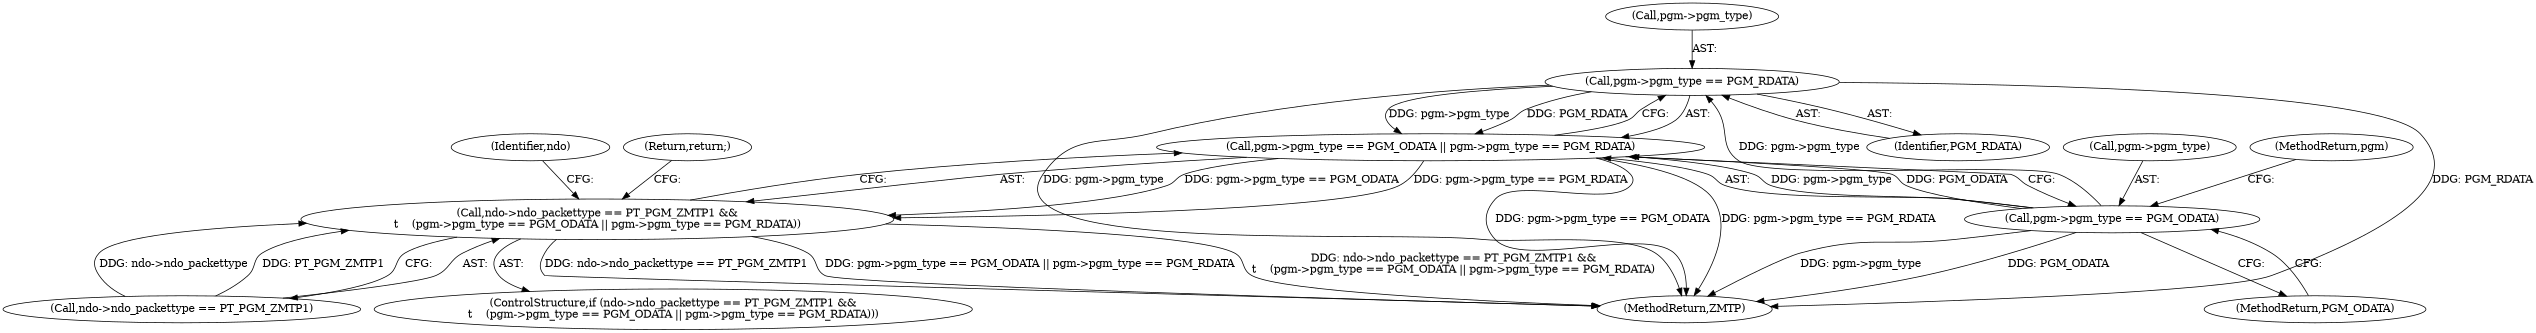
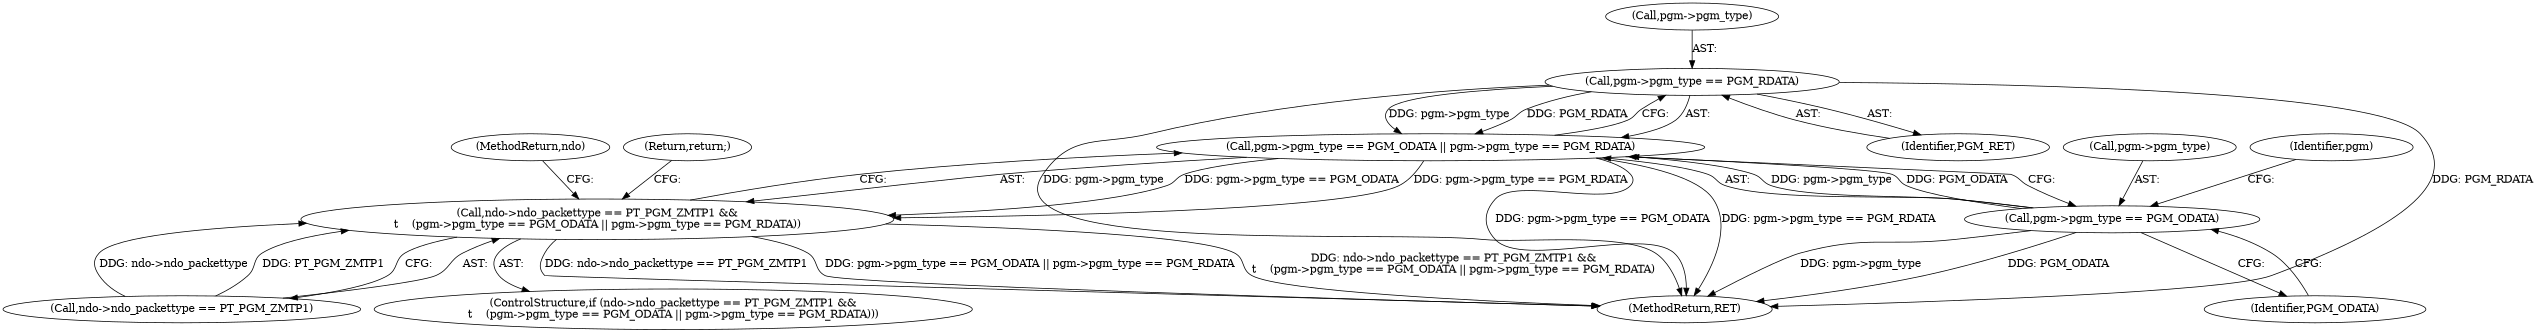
(530, 147) -> (530, 147)
(1958, 147) -> (1958, 147)
(2332, 147) -> (2332, 147)
(1891, 170) -> none
(1685, 309) -> (1685, 309)
(2315, 309) -> (2315, 309)
